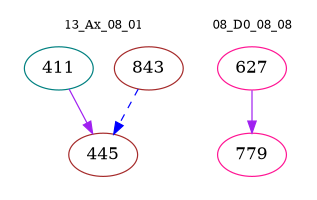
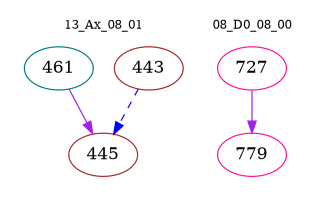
(253, 26) -> (253, 26)
(59, 68) -> (59, 68)
(149, 68) -> (149, 68)
(252, 68) -> (252, 68)
